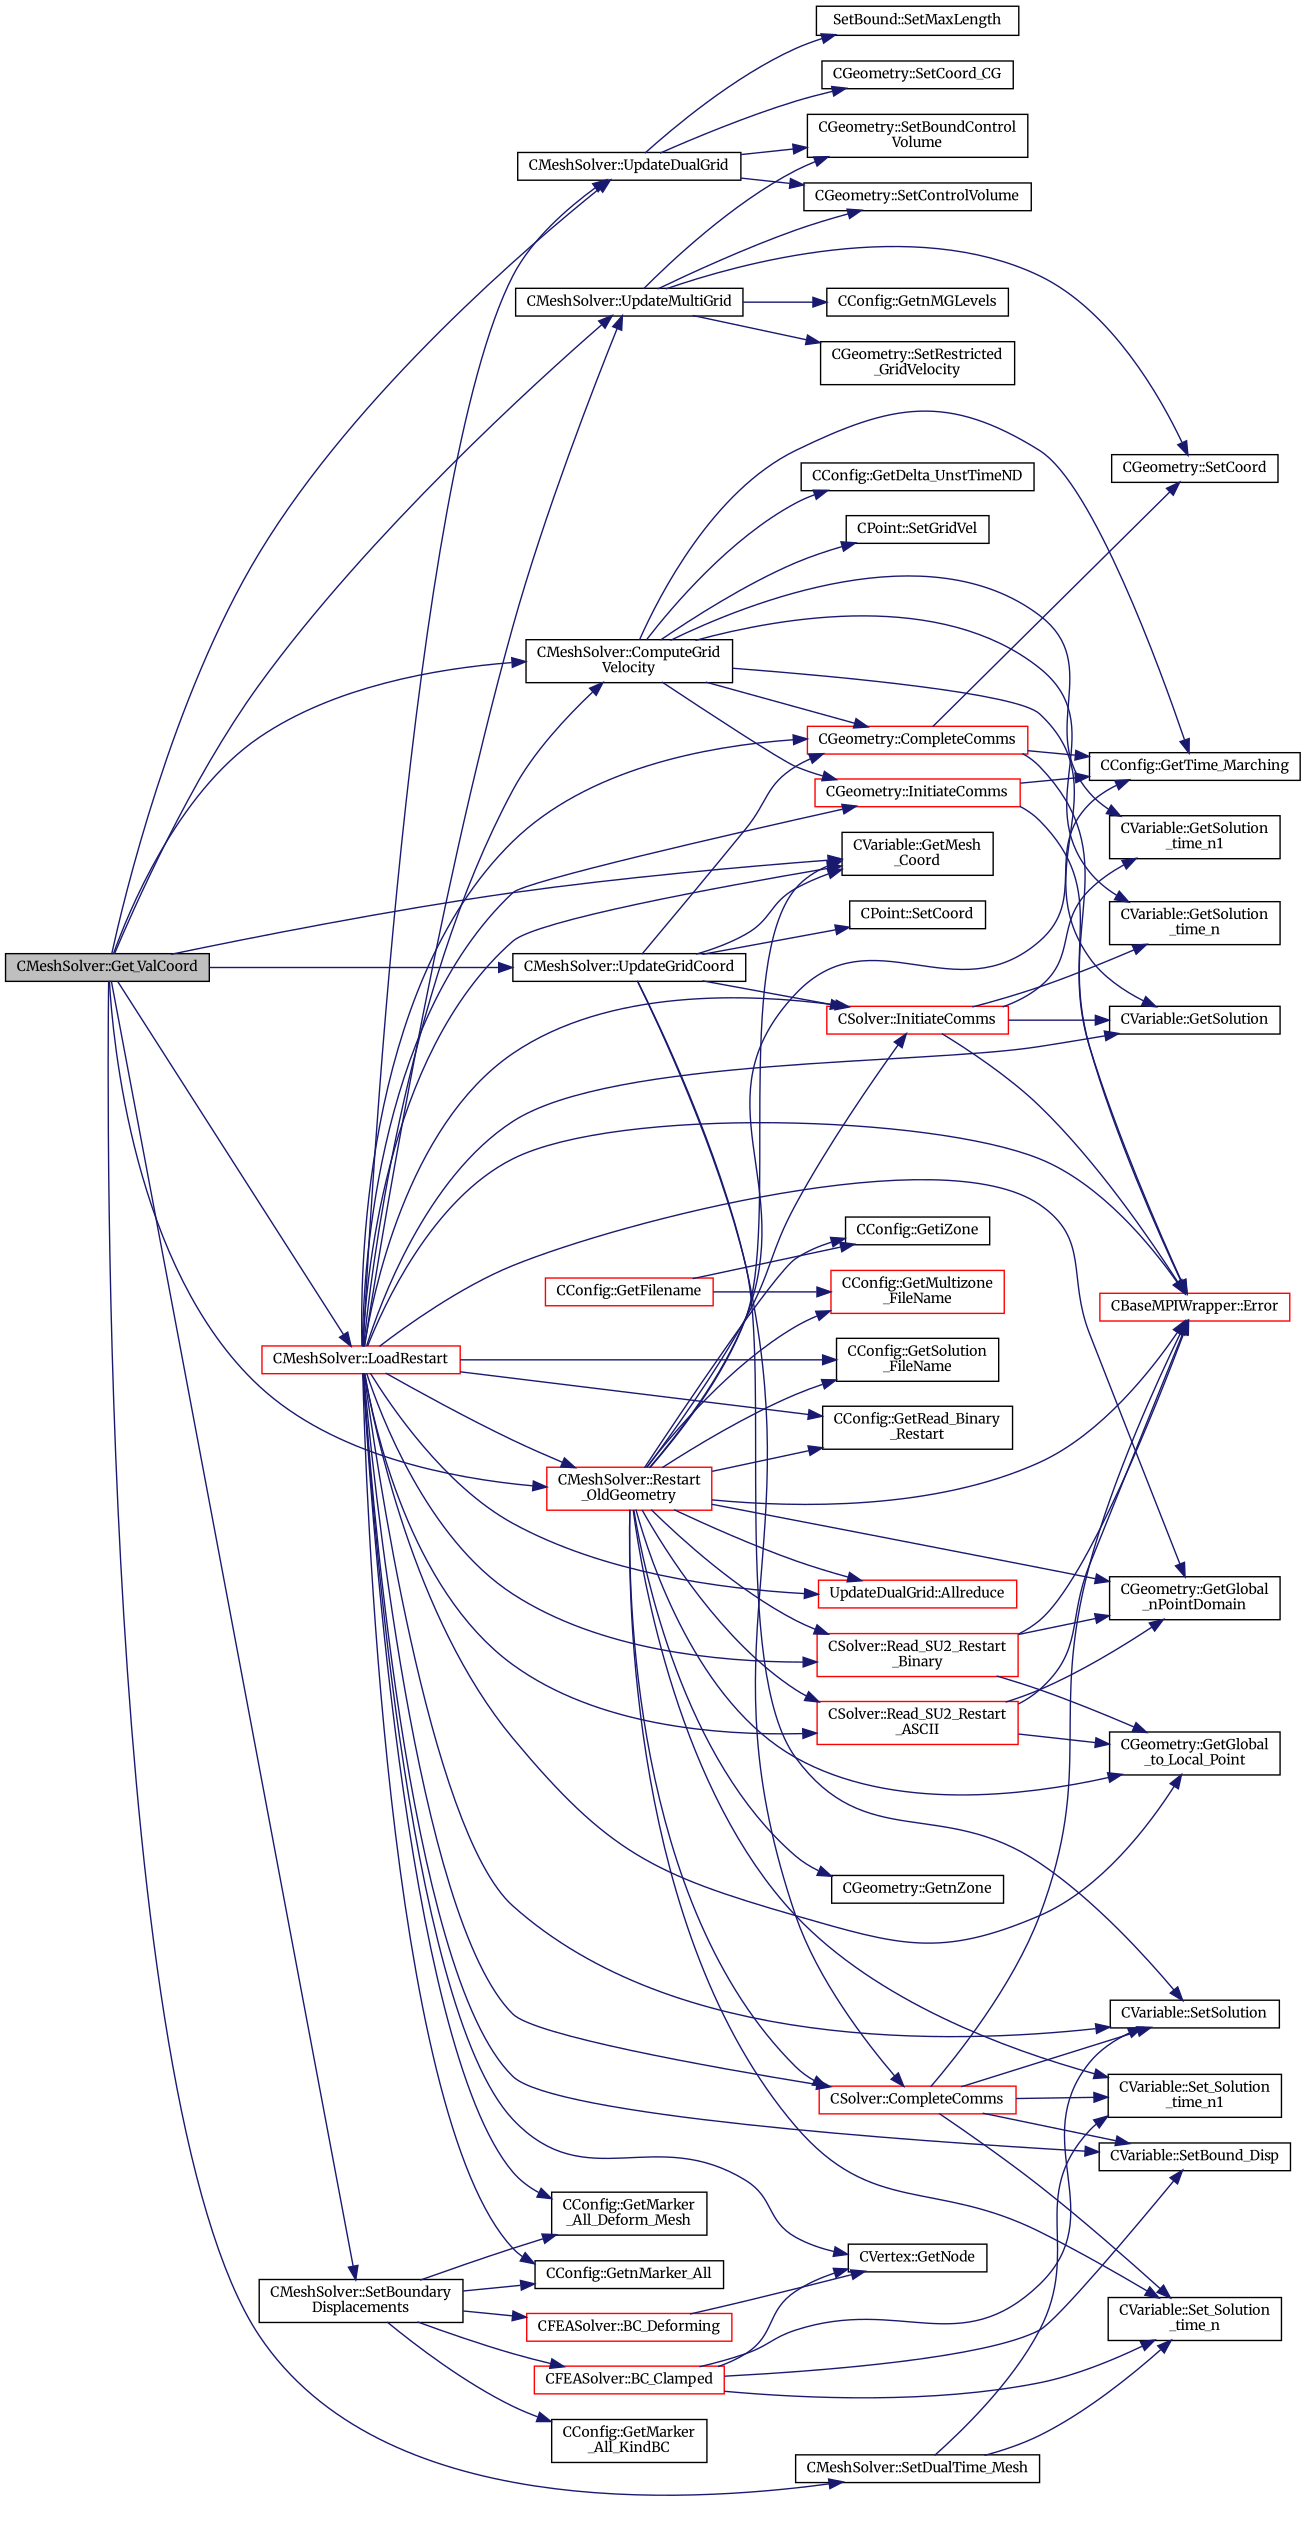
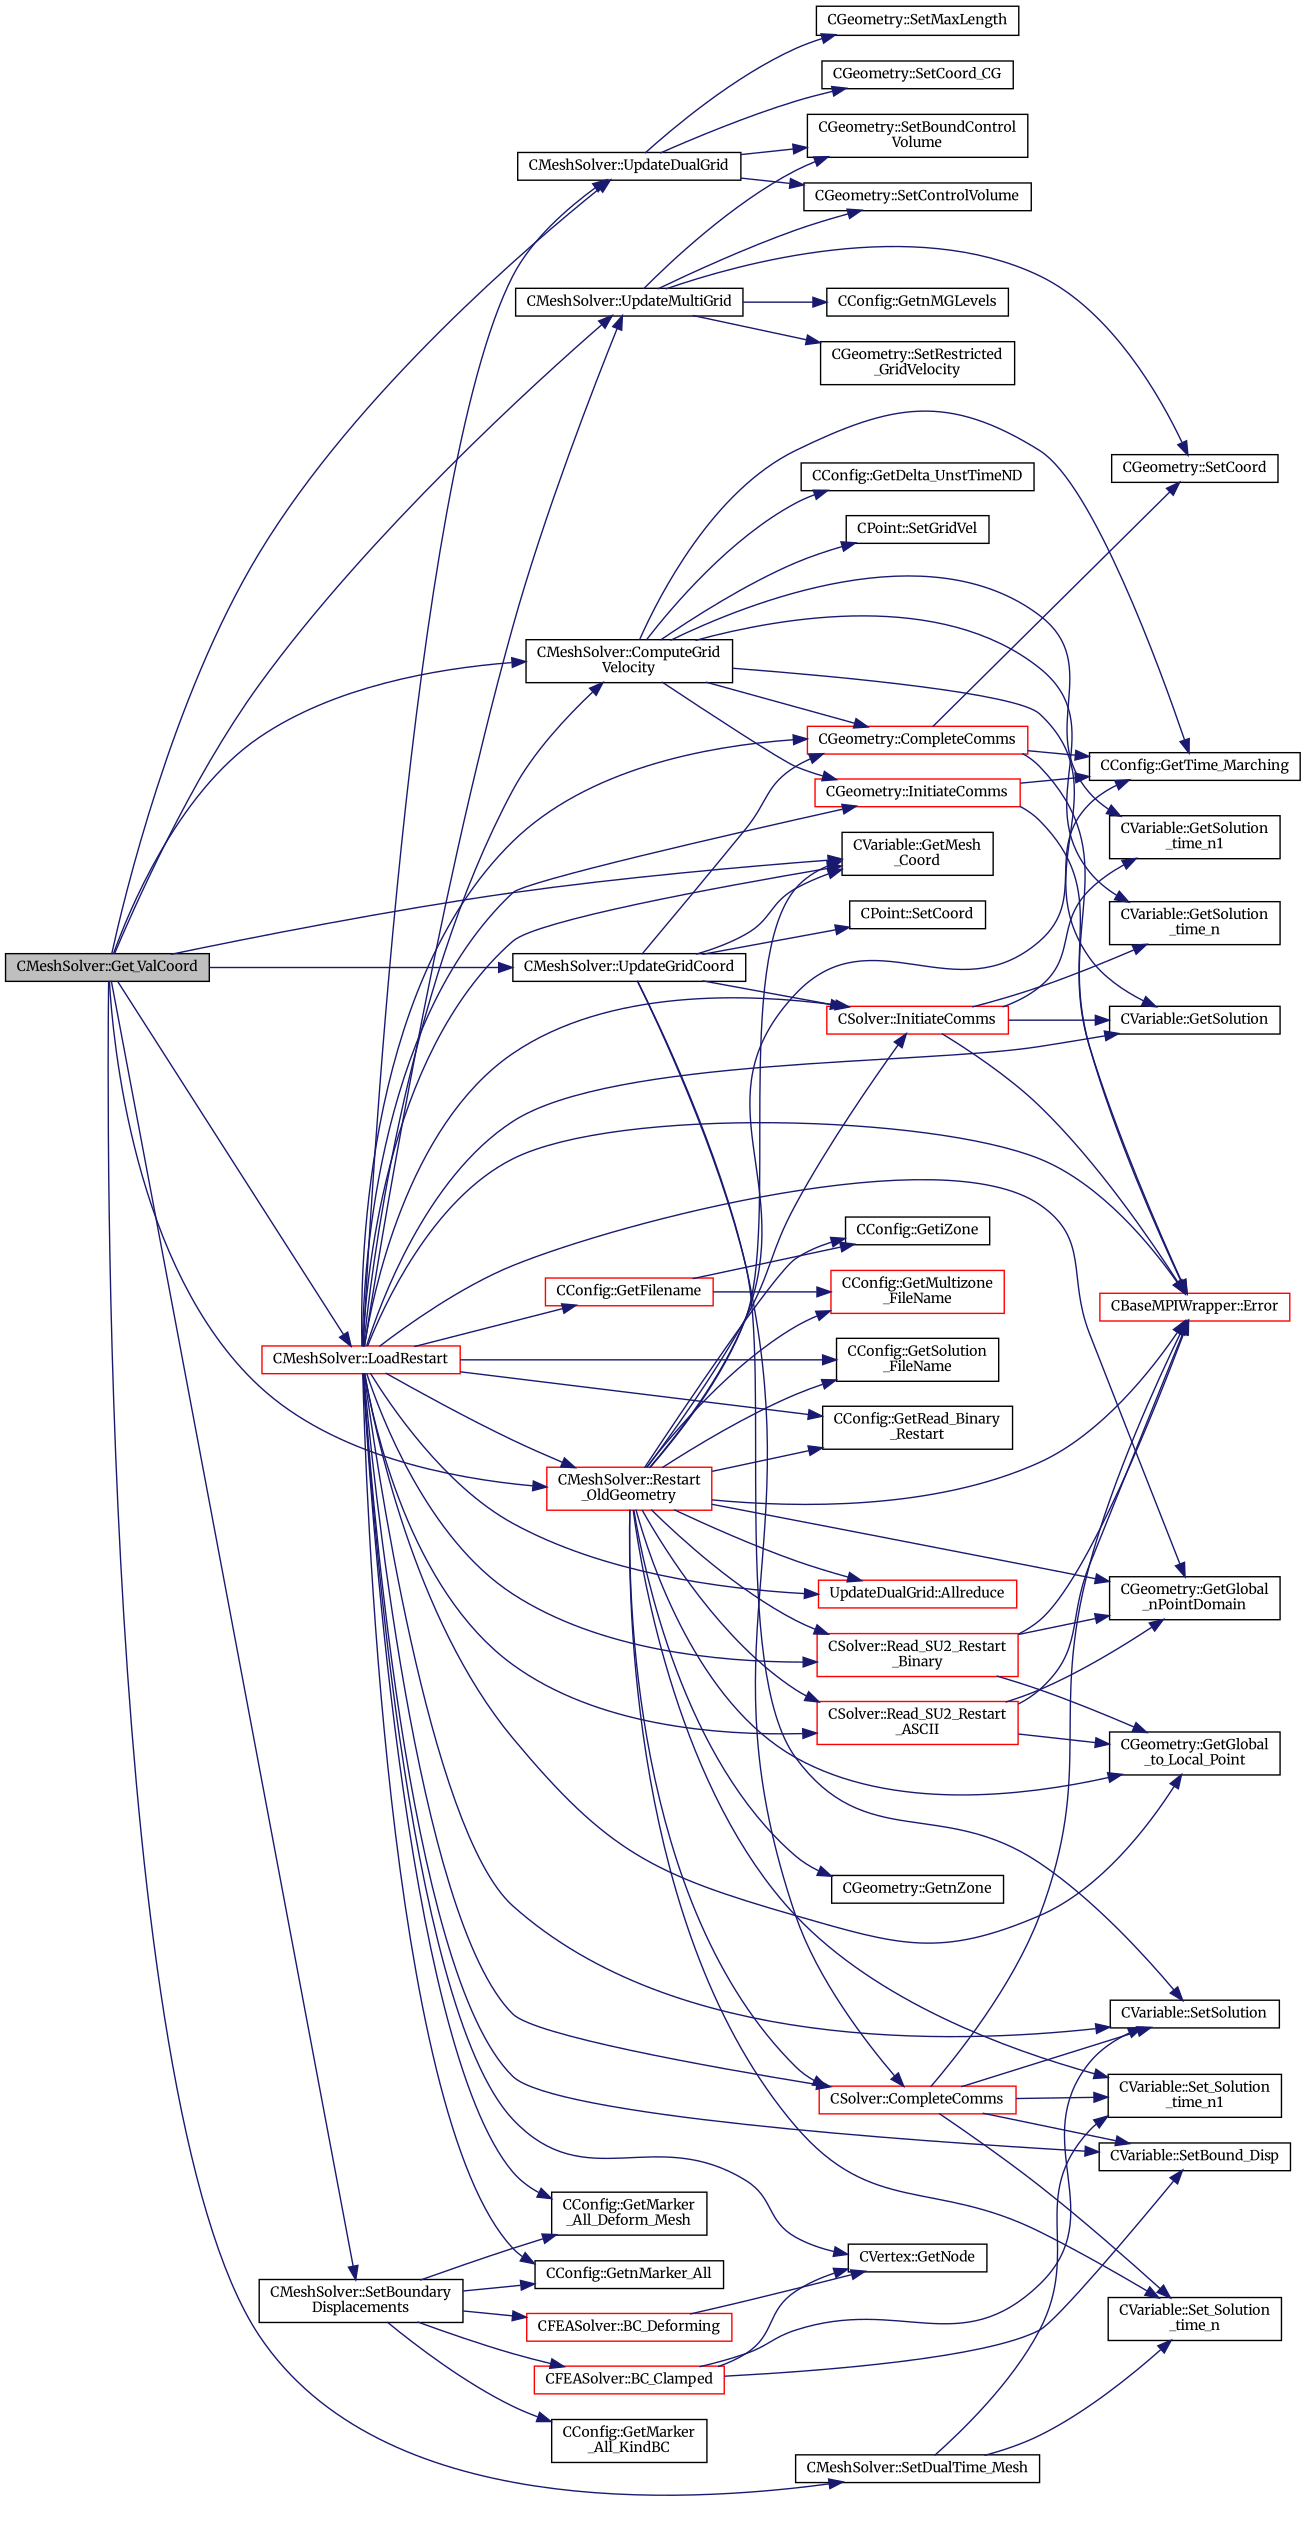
(918, 21) -> (918, 21)
none -> (488, 1328)
(937, 2395) -> none
